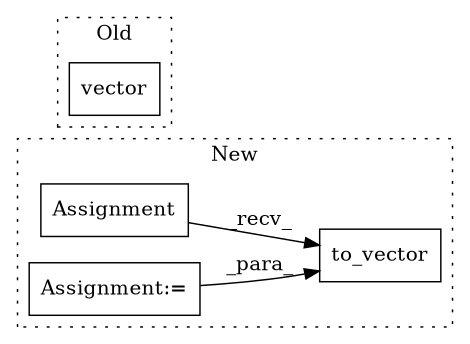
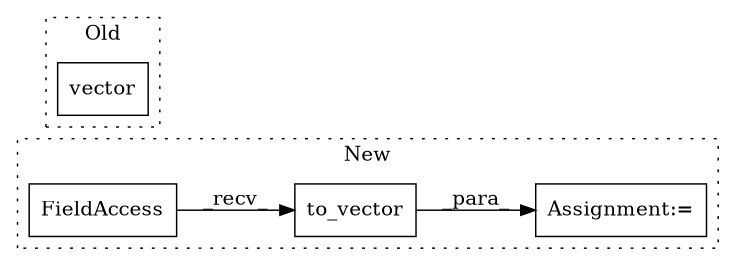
(115, 210) -> (103, 210)
(253, 281) -> (469, 210)
